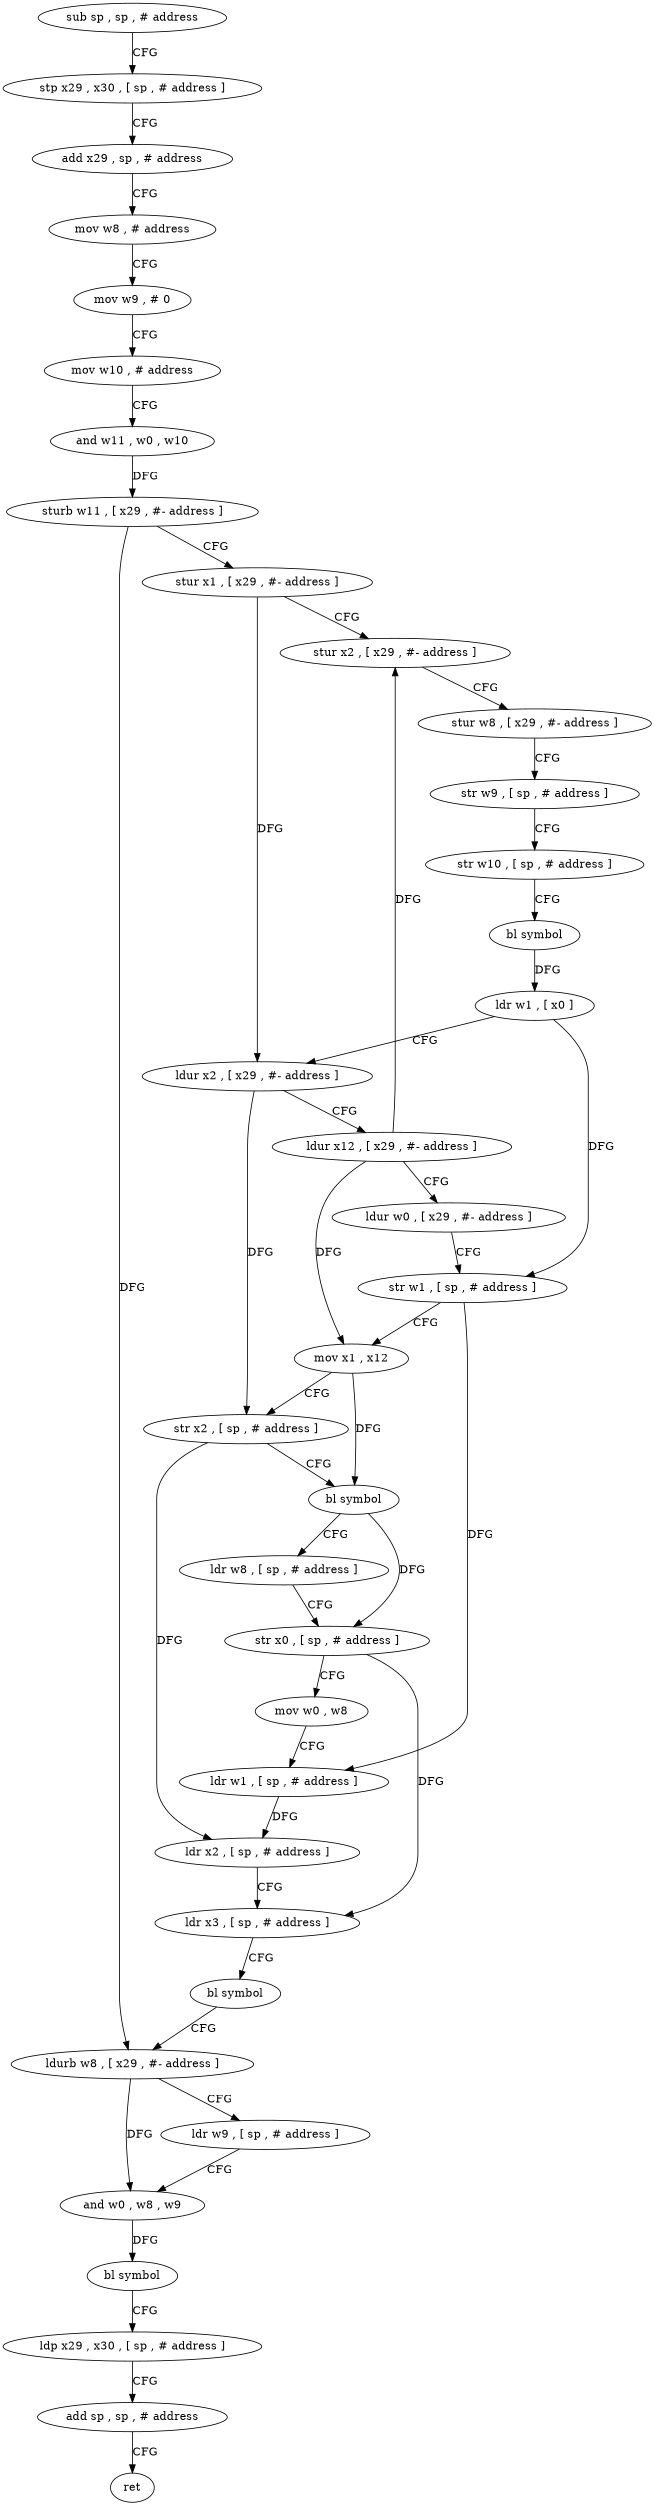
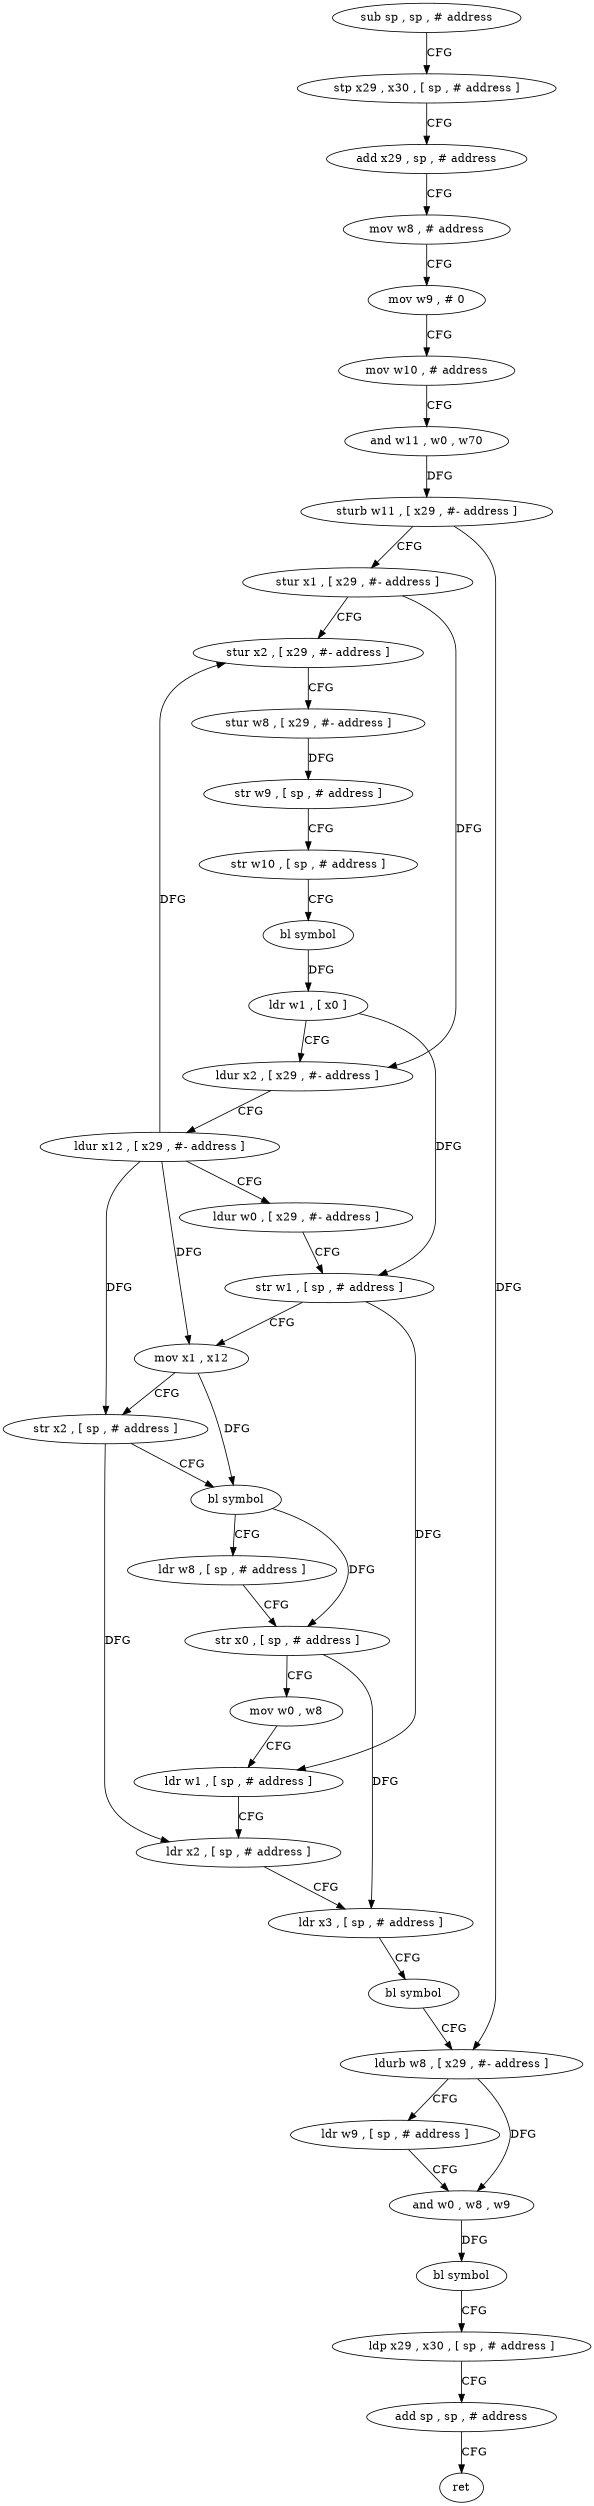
(132, 441) -> (427, 441)
(548, 759) -> (322, 759)
(248, 1248) -> (106, 1278)
(285, 1817) -> (252, 1817)
